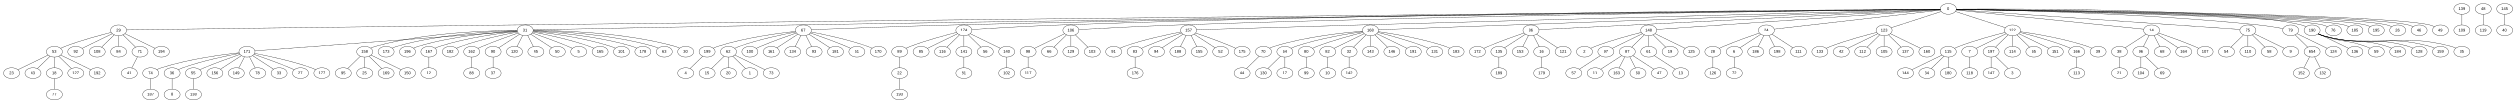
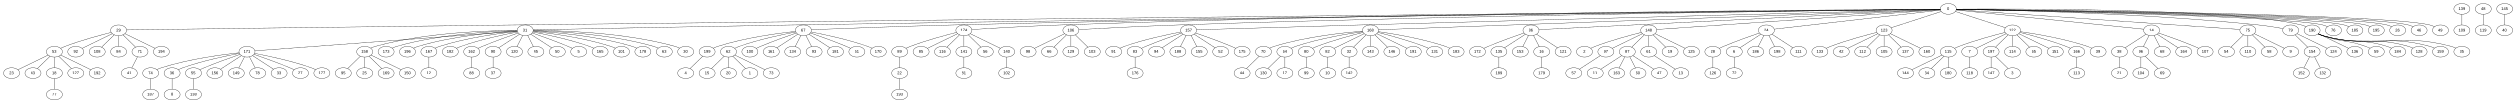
(2312, 52) -> (2312, 52)
(1028, 73) -> none
